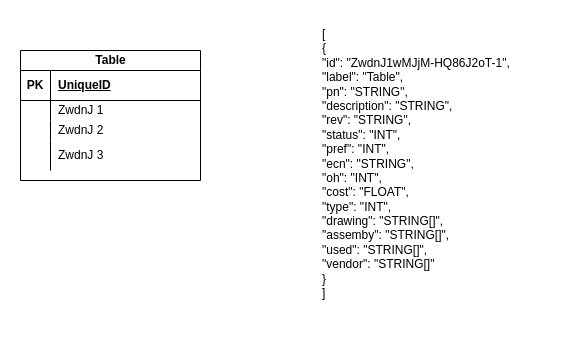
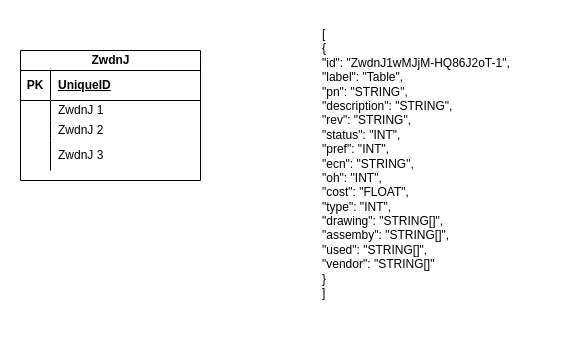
(111, 61) -> (111, 61)
